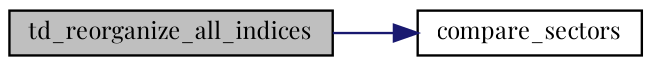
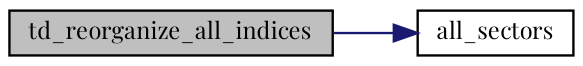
(530, 33) -> (496, 33)
